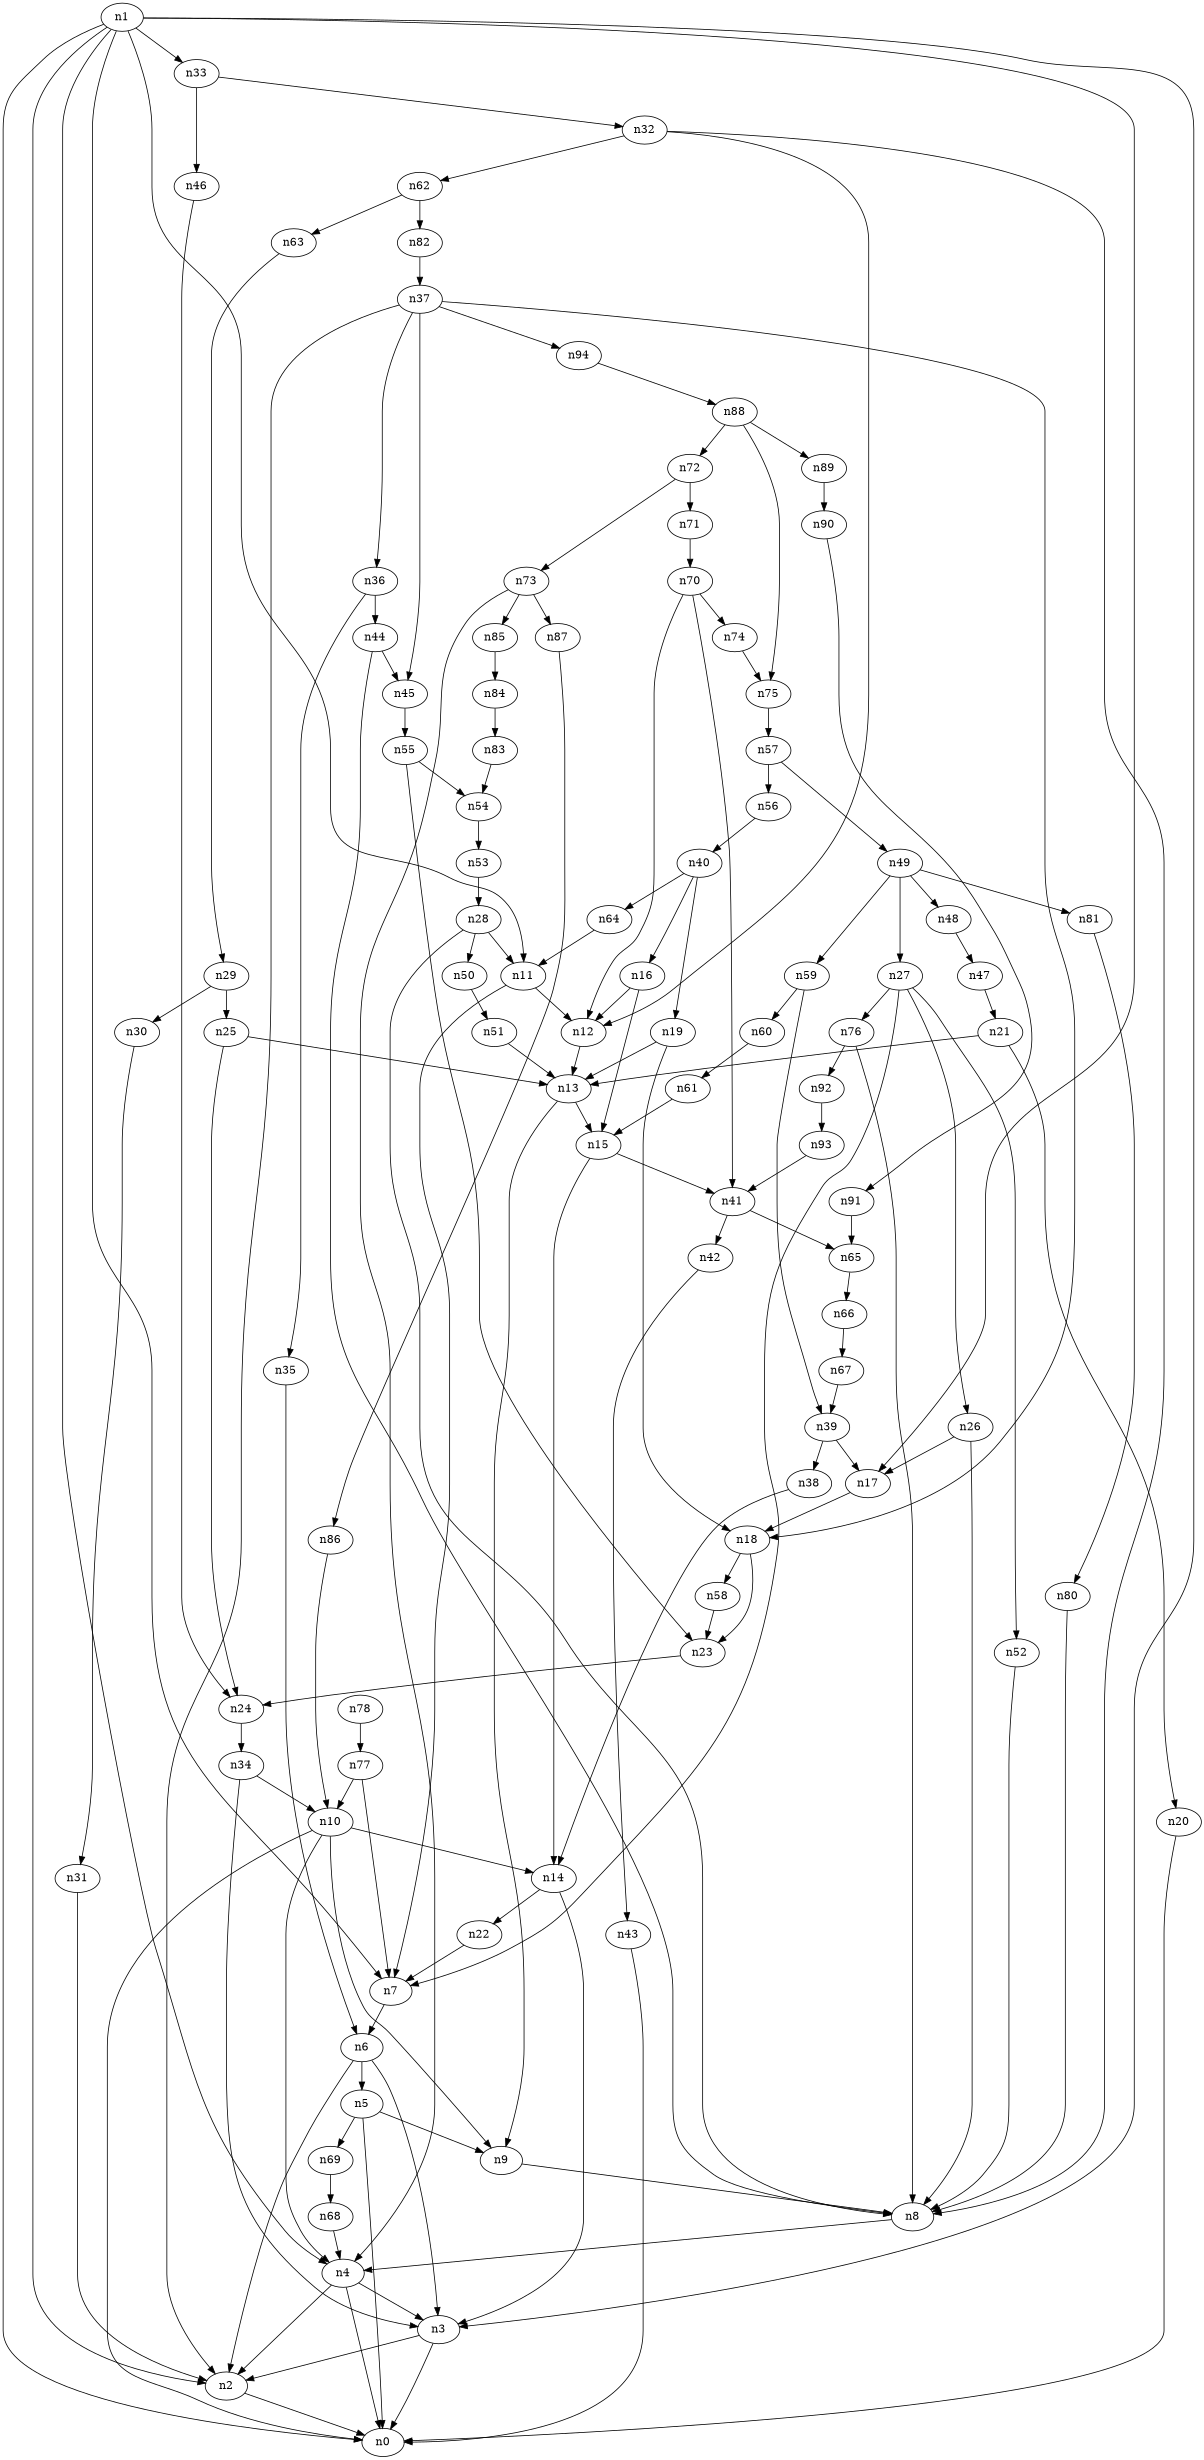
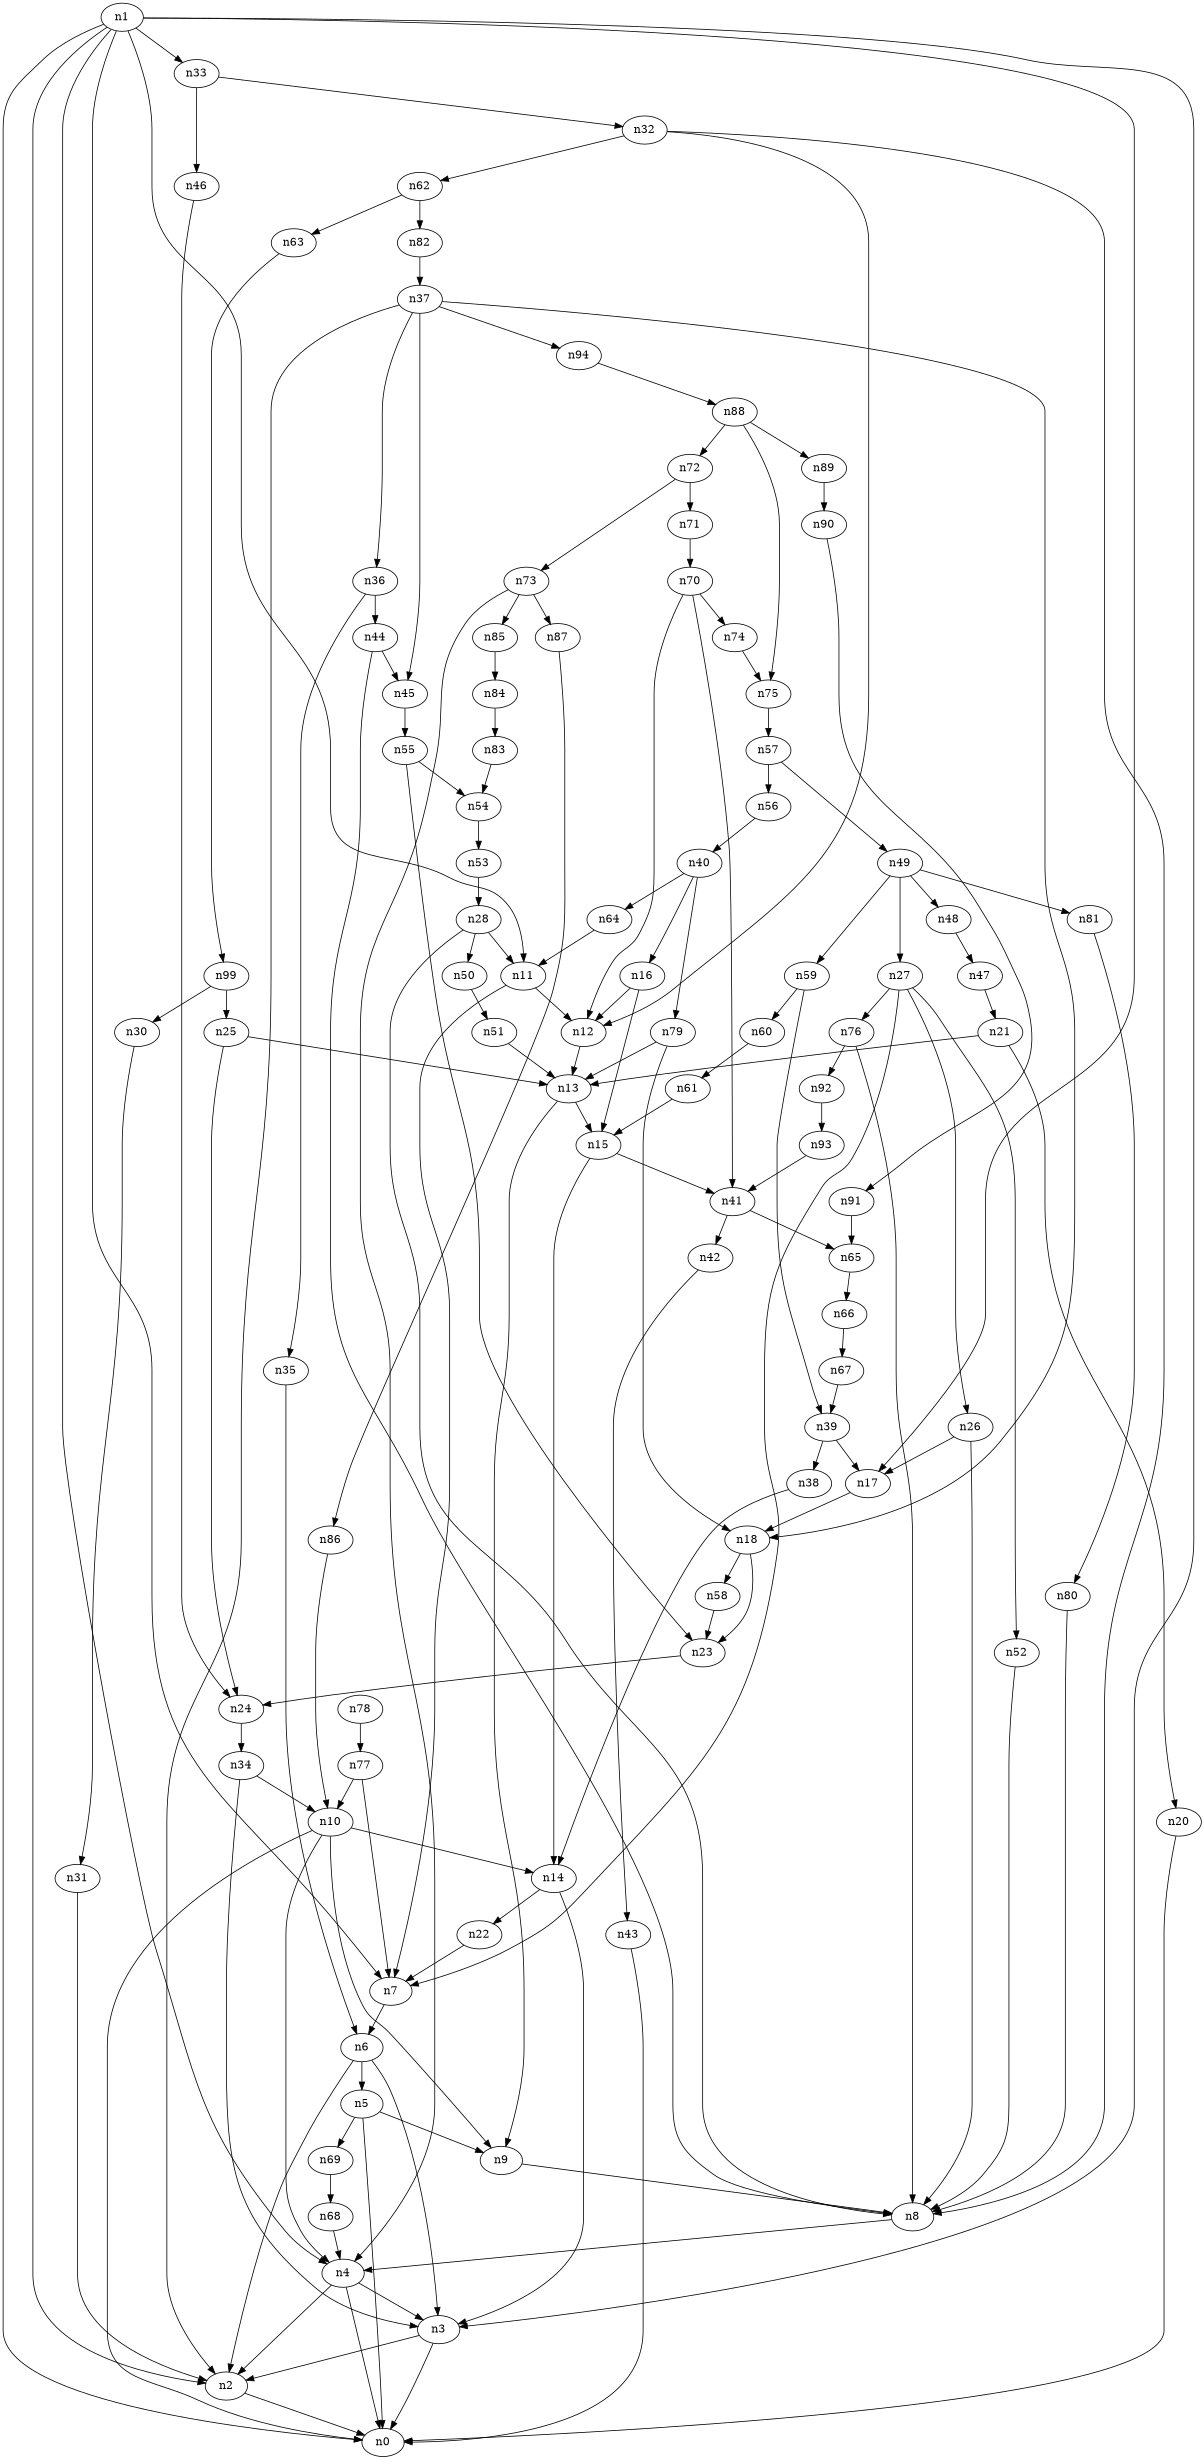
(226, 976) -> (226, 976)
(673, 1032) -> (673, 1032)
